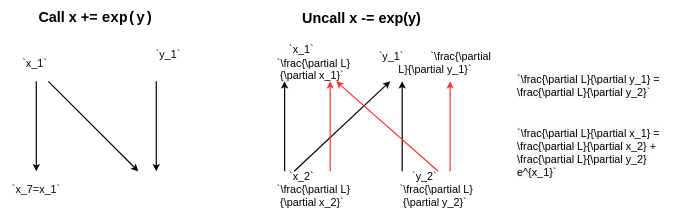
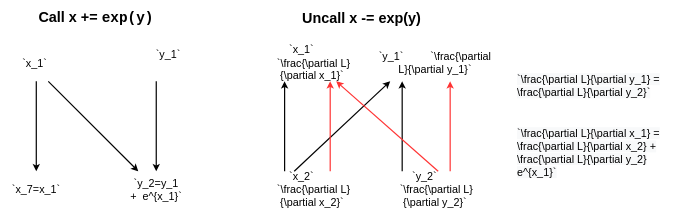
none -> (156, 190)
